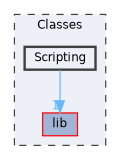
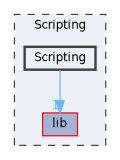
(60, 26) -> (60, 26)
